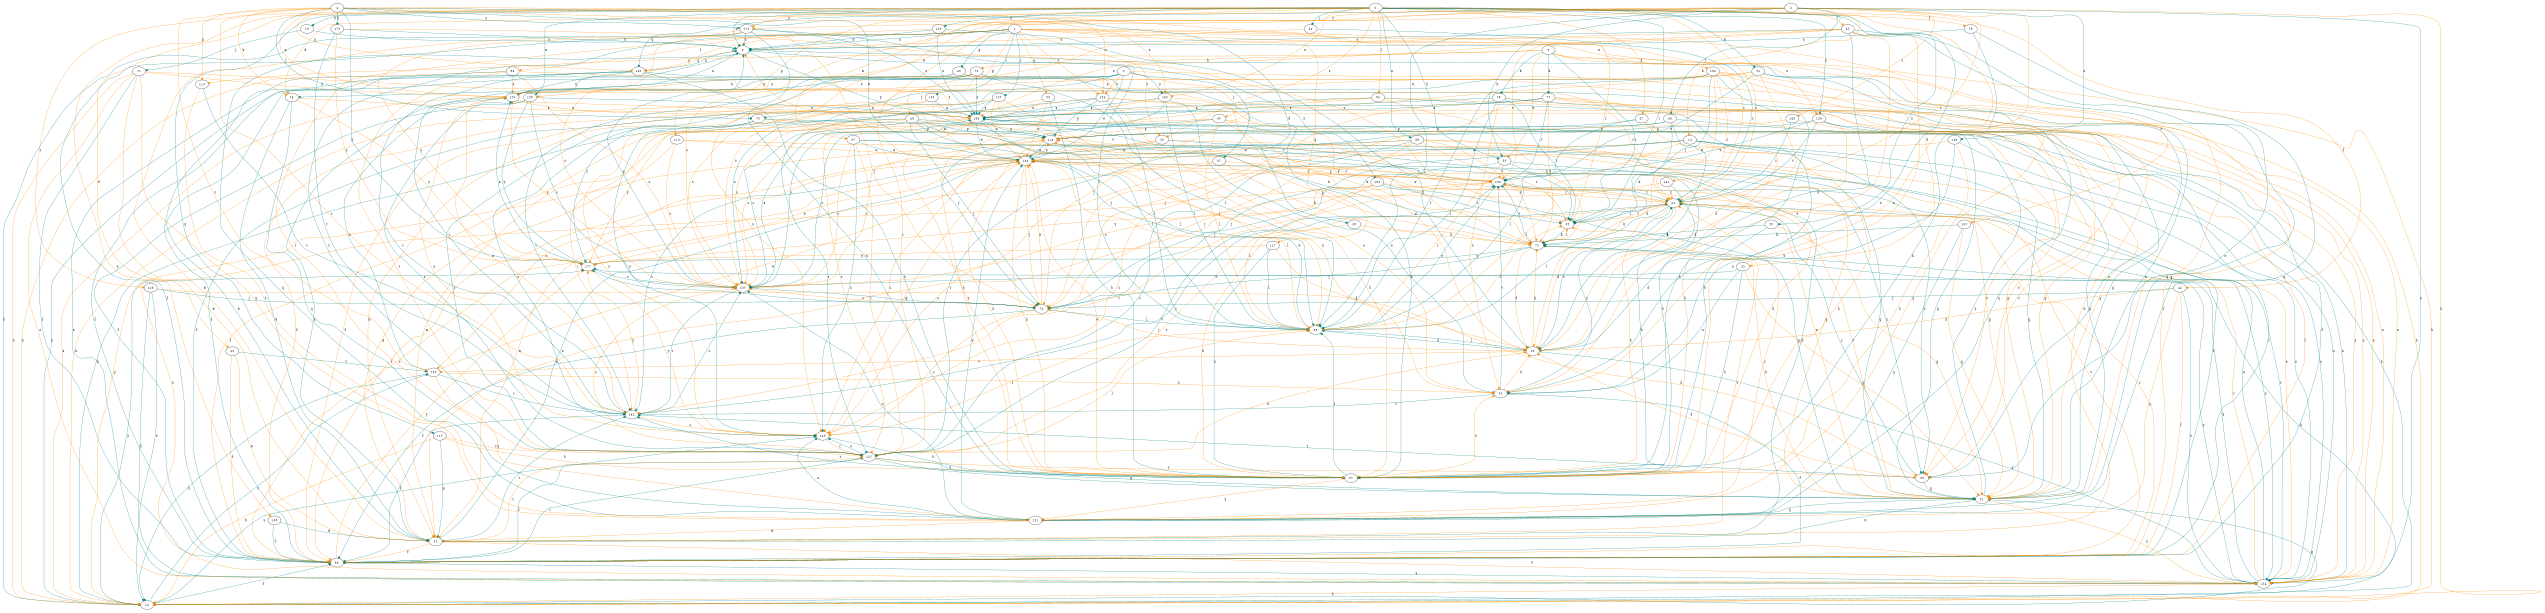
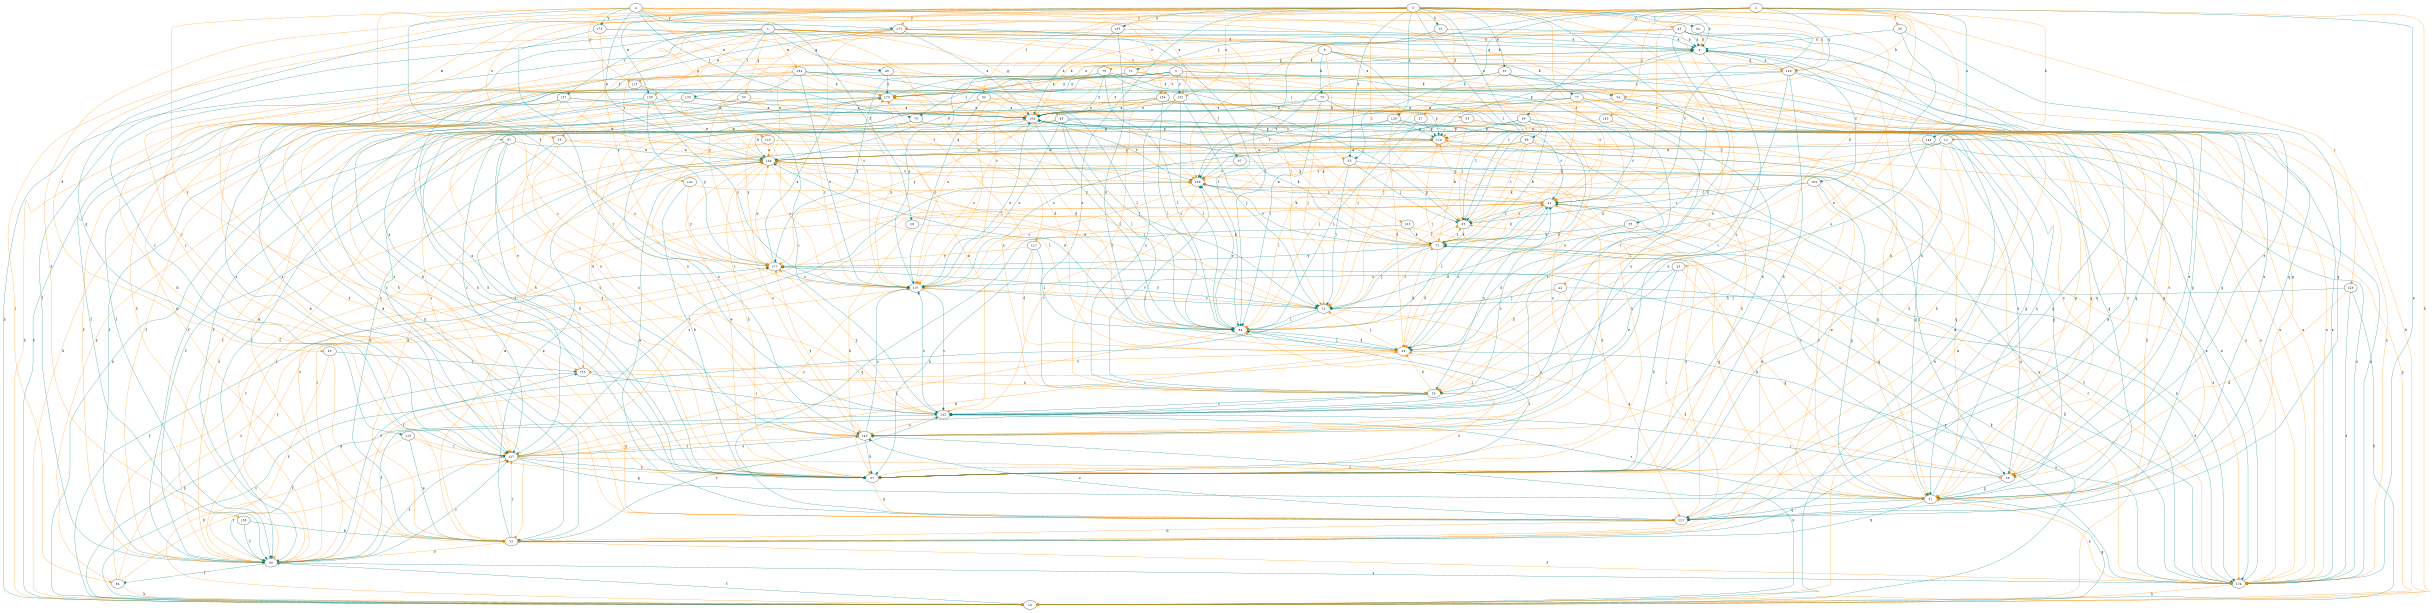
(989, 133) -> (1258, 129)
(166, 217) -> (195, 573)
(892, 417) -> (877, 351)
